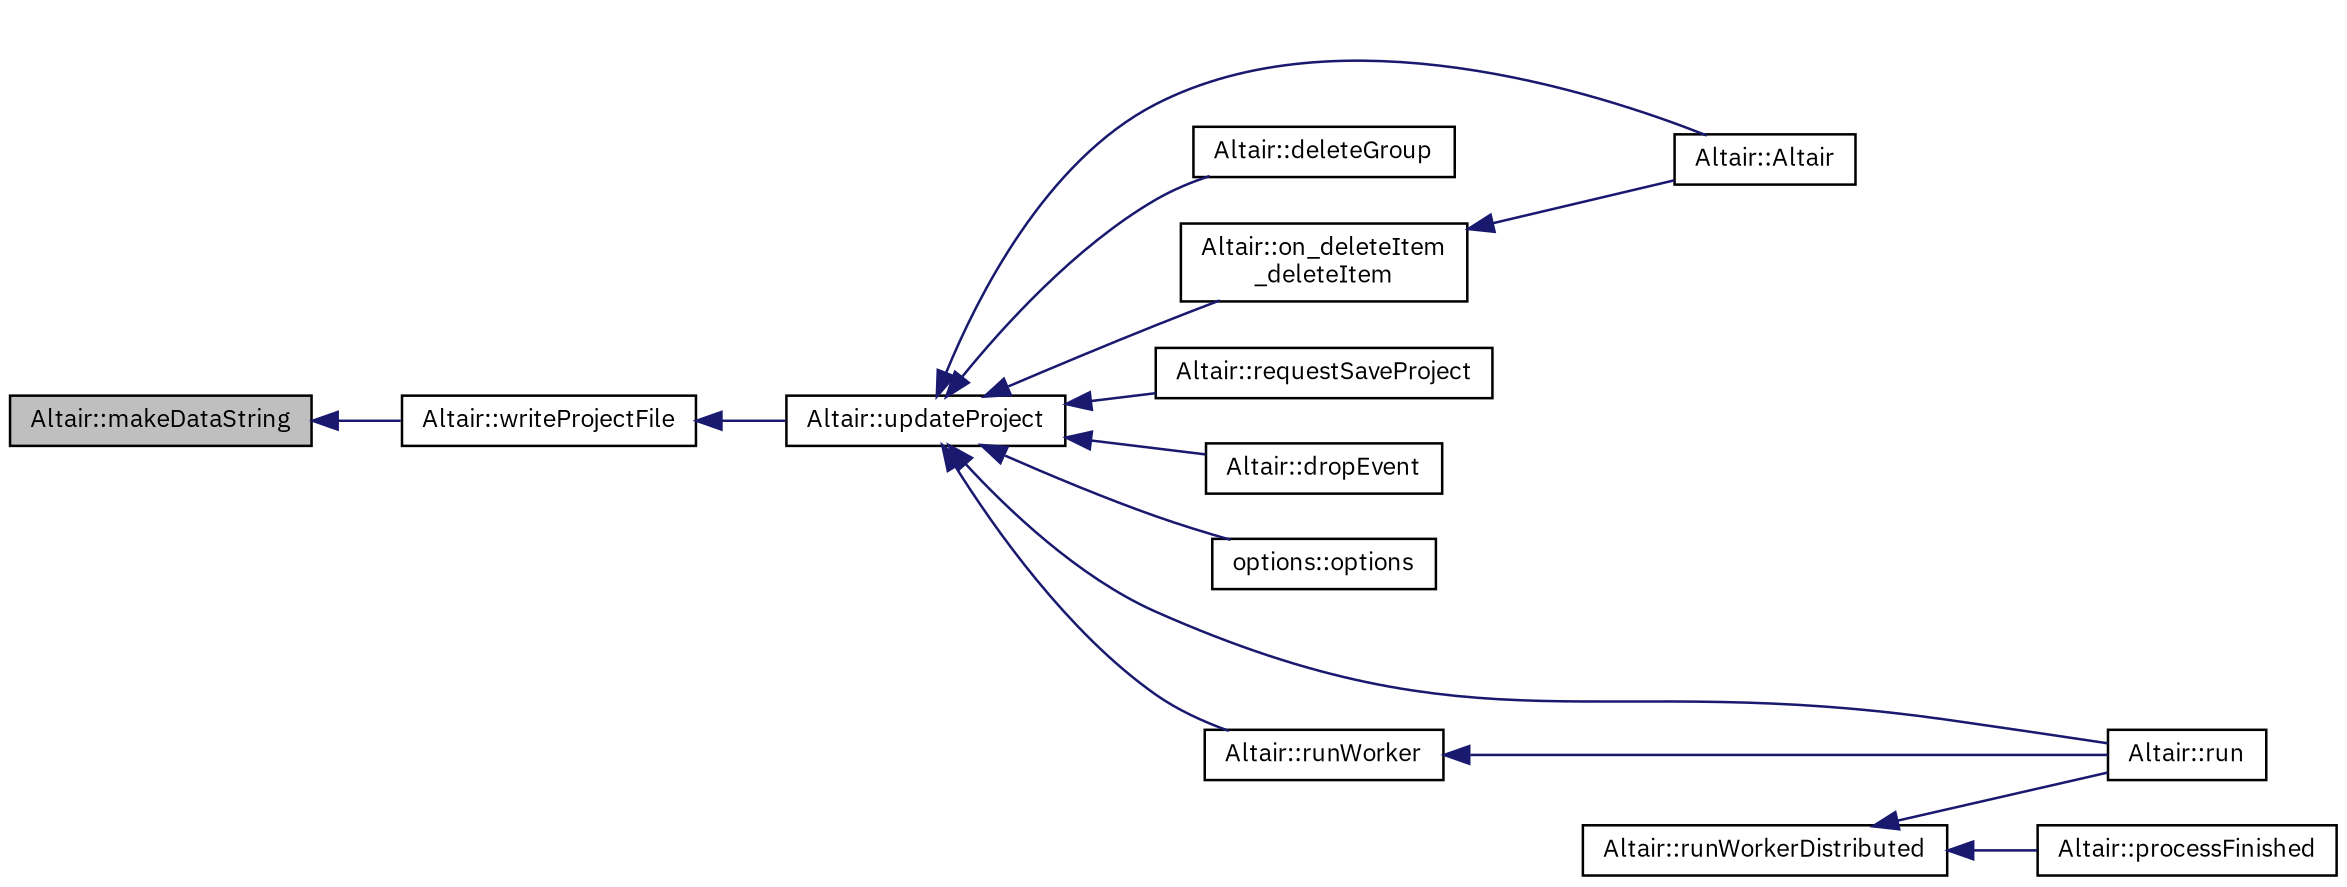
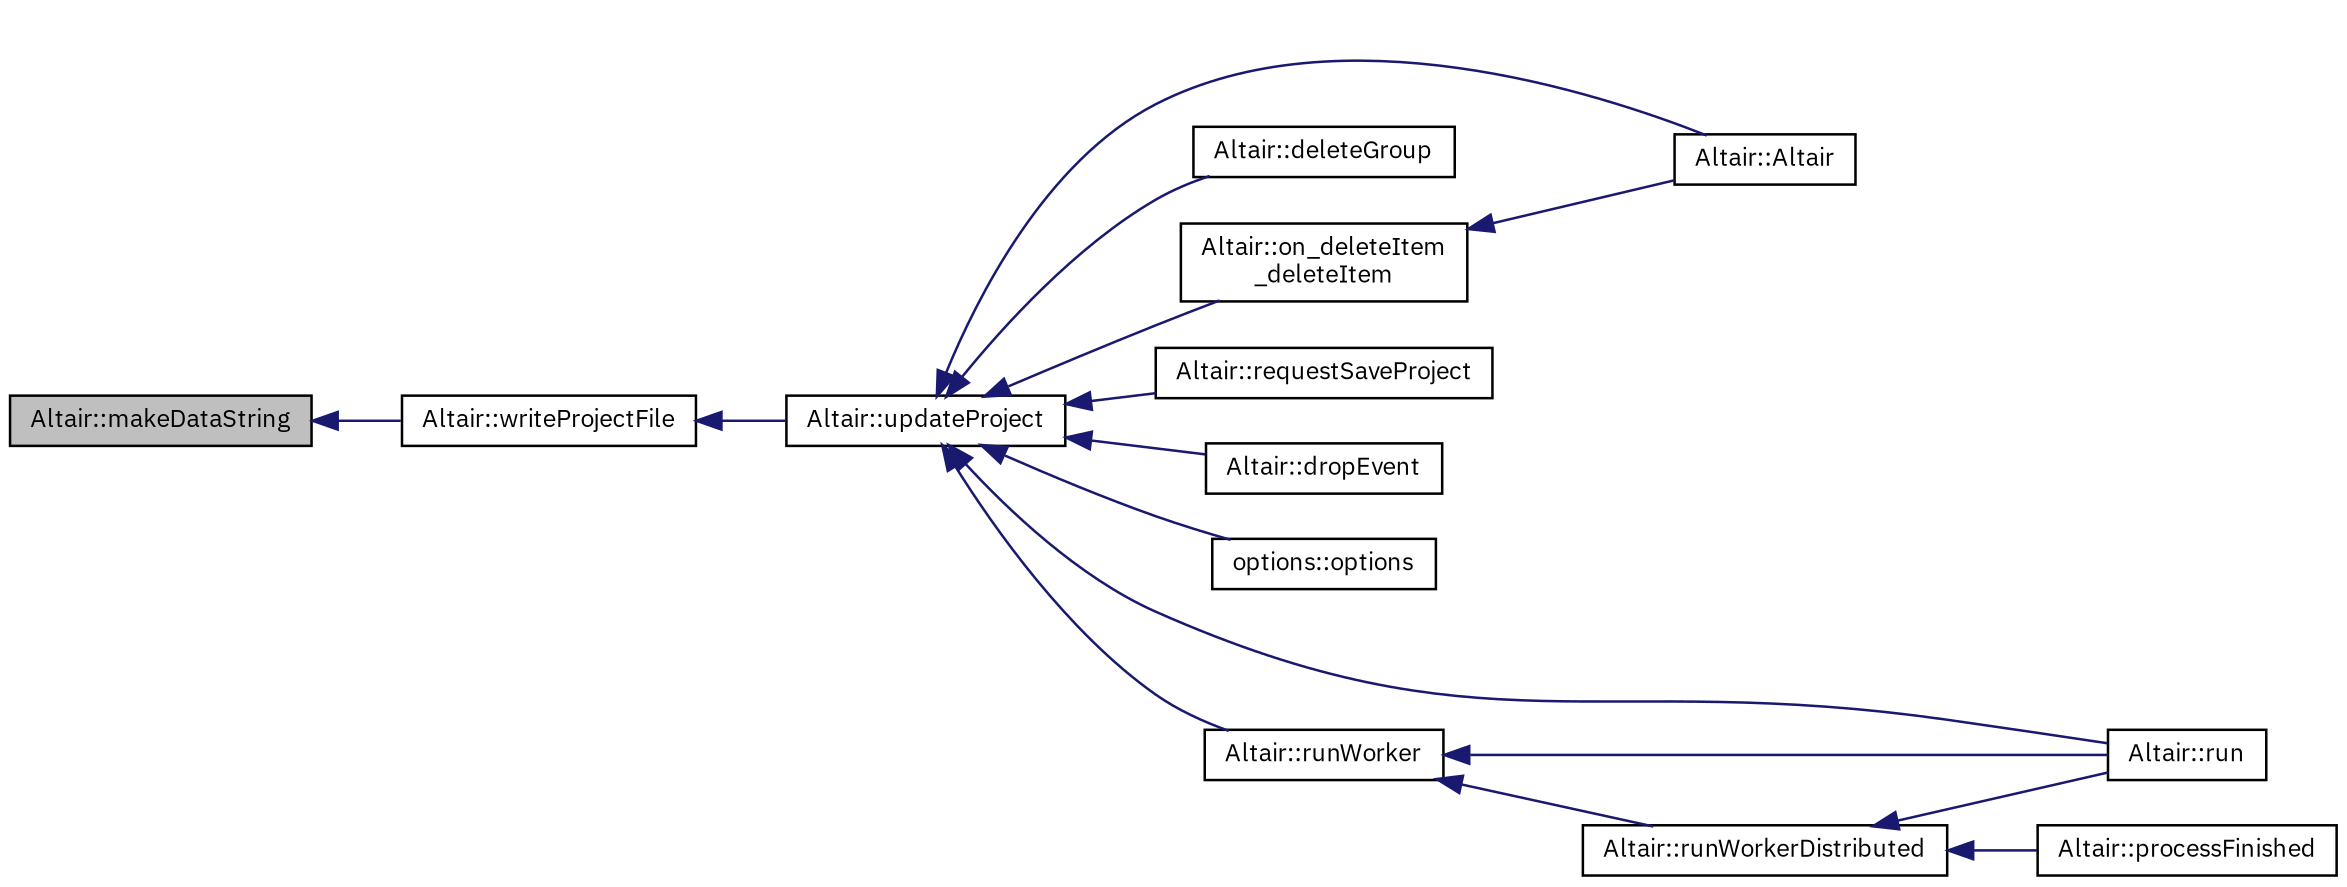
none -> (1557, 805)
